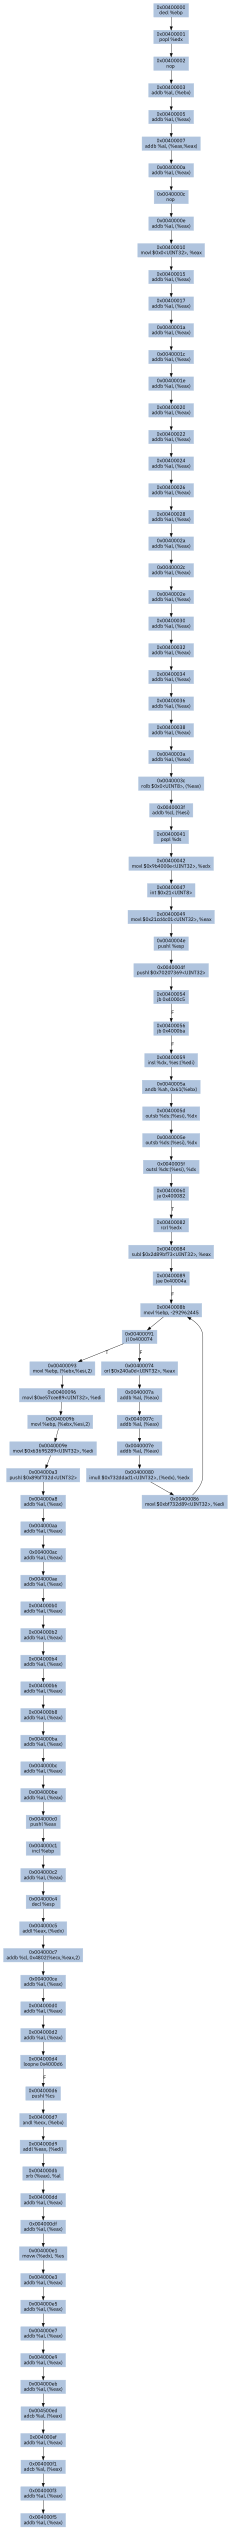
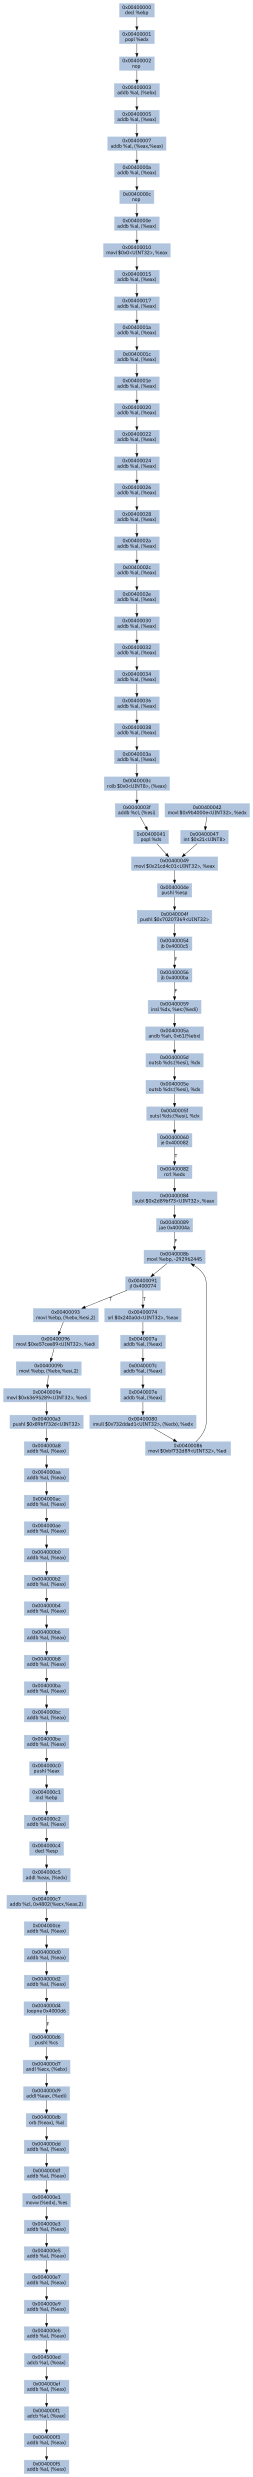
(171, 848) -> (162, 849)
(141, 1353) -> (145, 1299)
